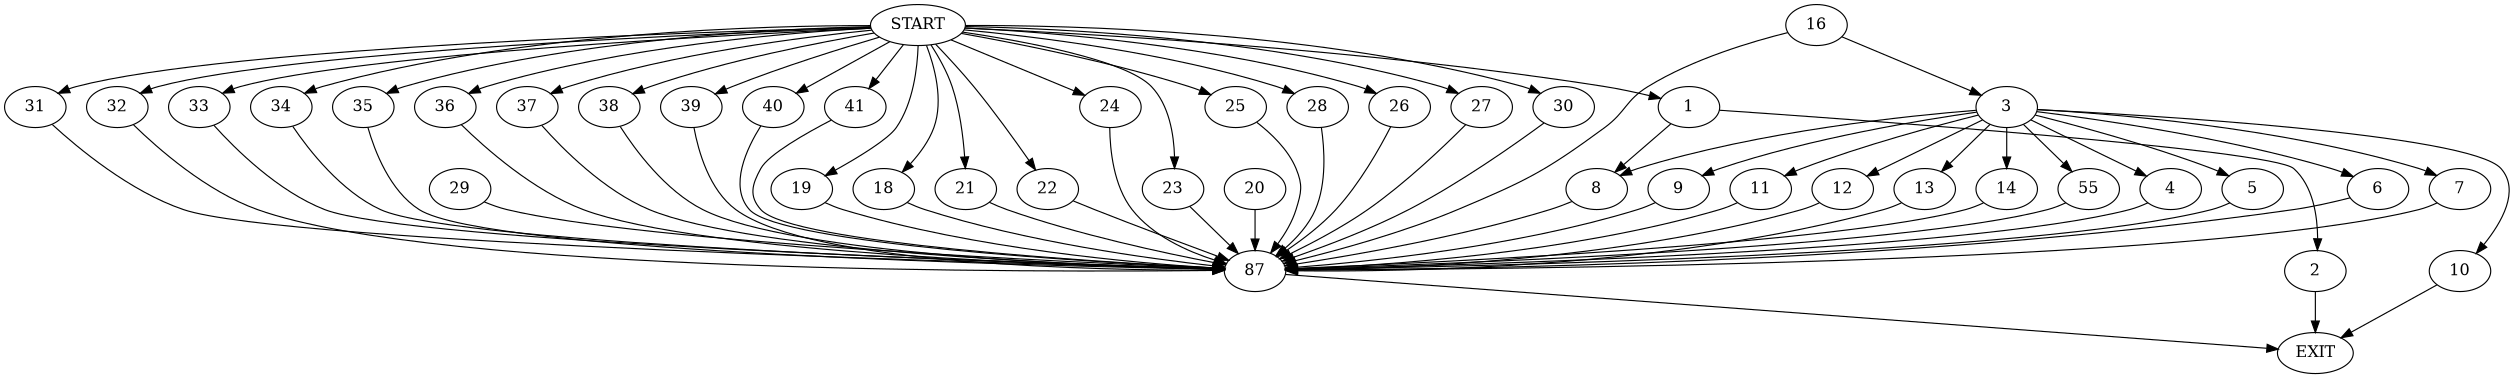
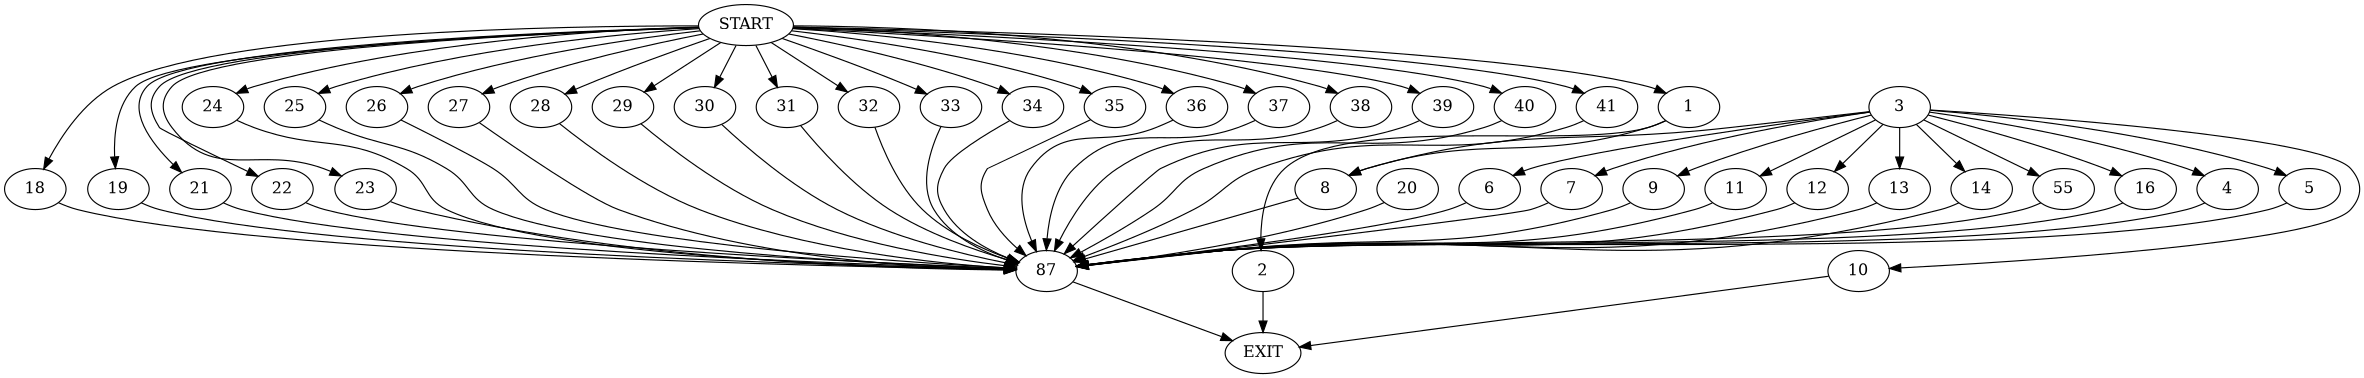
none -> (687, 64)
(1906, 64) -> (2021, 140)
